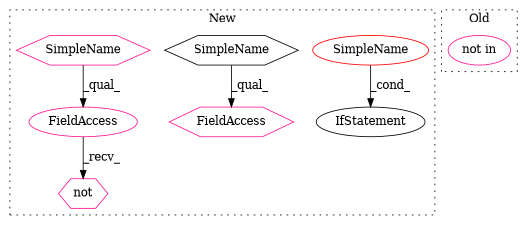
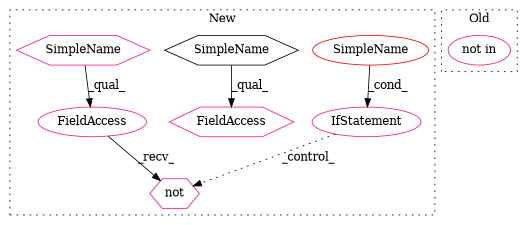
(371, 122) -> (367, 122)
none -> (268, 159)
